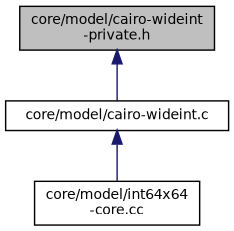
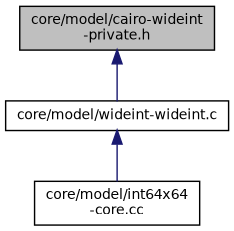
(117, 116) -> (117, 116)
